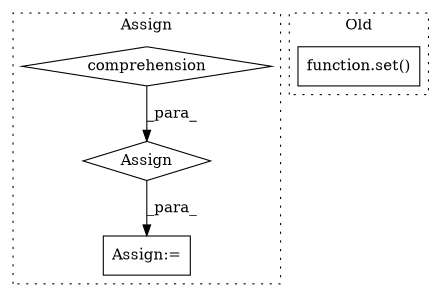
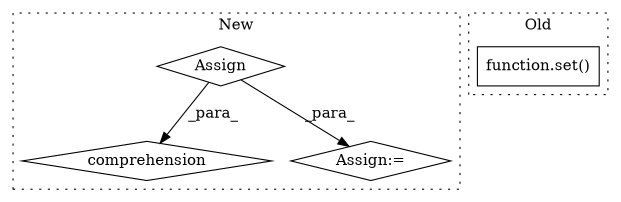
(147, 26) -> (237, 26)
(147, 108) -> (188, 108)
(147, 256) -> (371, 161)
